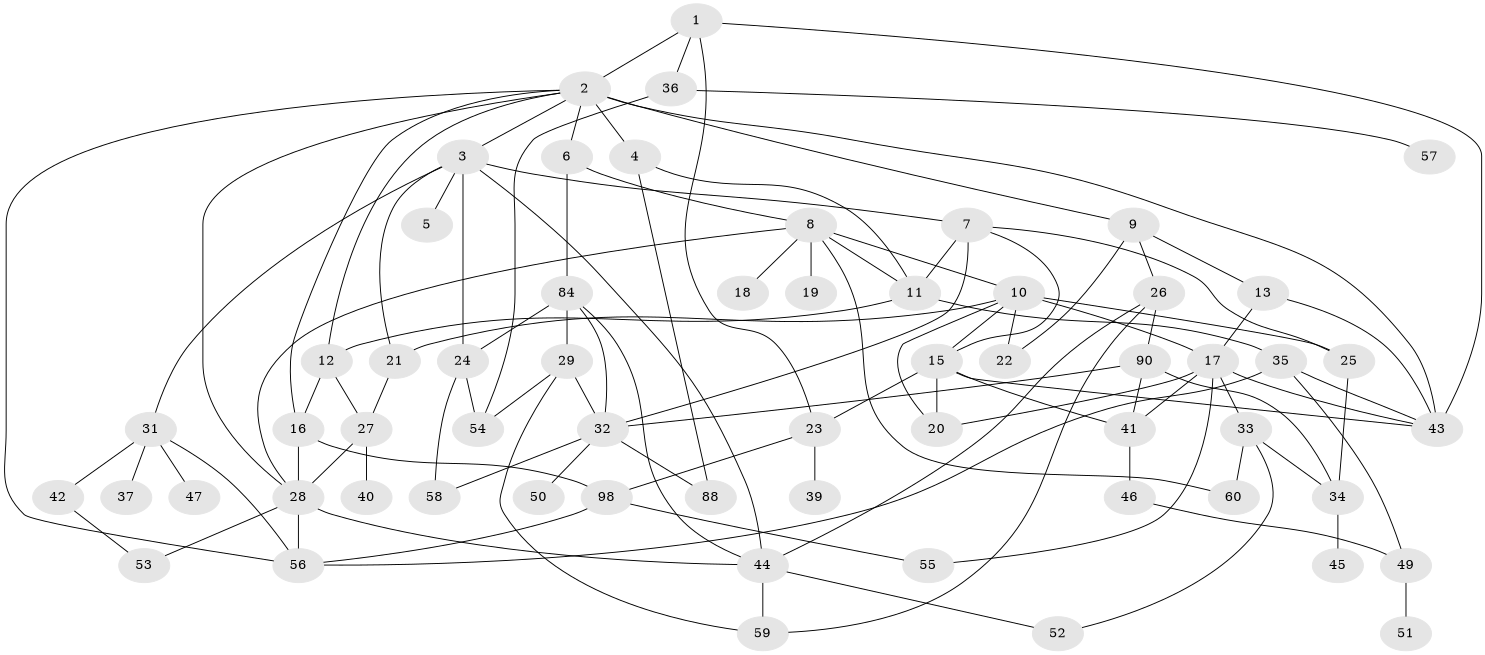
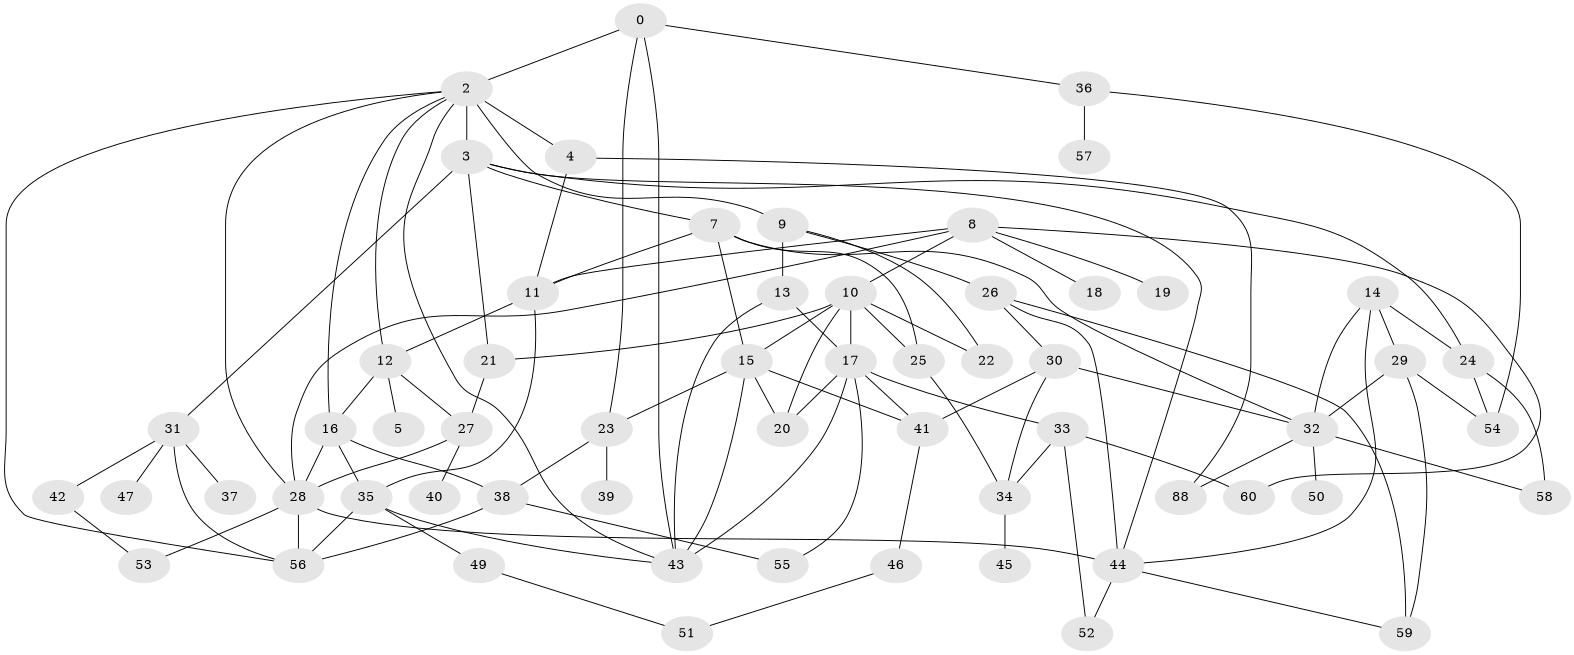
(697, 21) -> (641, 21)
(567, 157) -> none
(445, 191) -> (392, 395)
(567, 293) -> (1373, 293)
(1145, 361) -> (1055, 361)
none -> (349, 464)
(607, 498) -> (503, 498)
(1271, 526) -> (792, 600)
